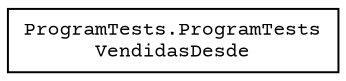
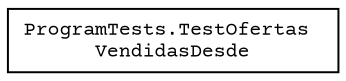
(173, 41) -> (173, 41)
